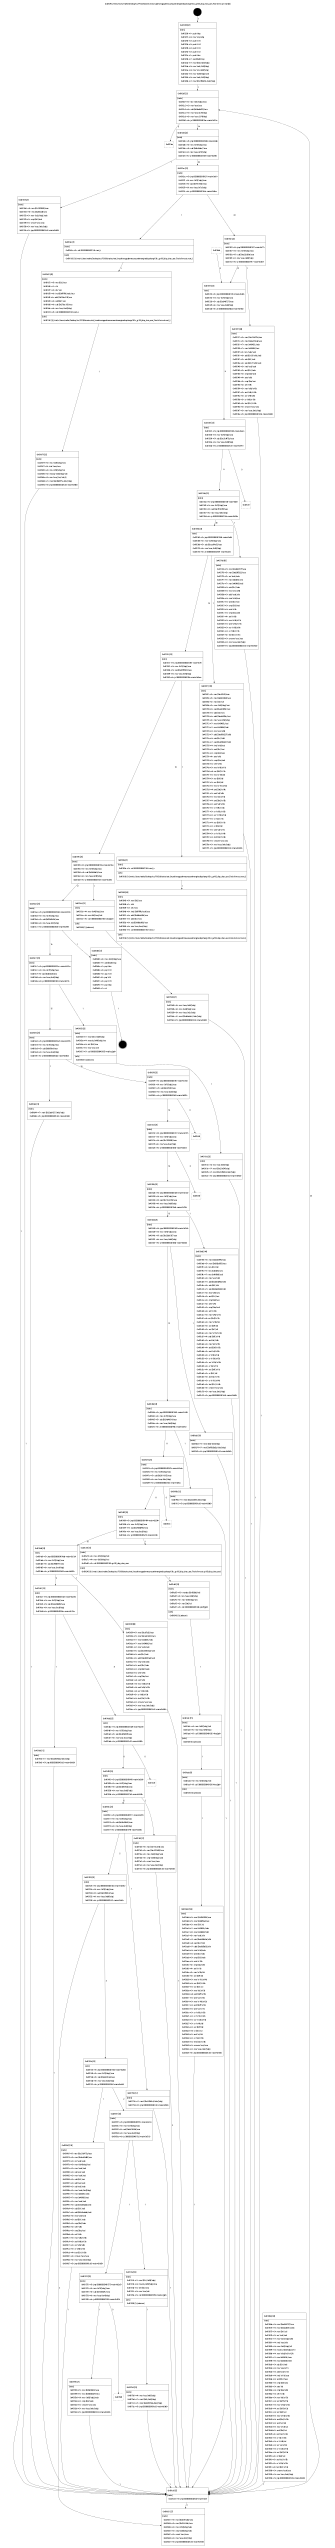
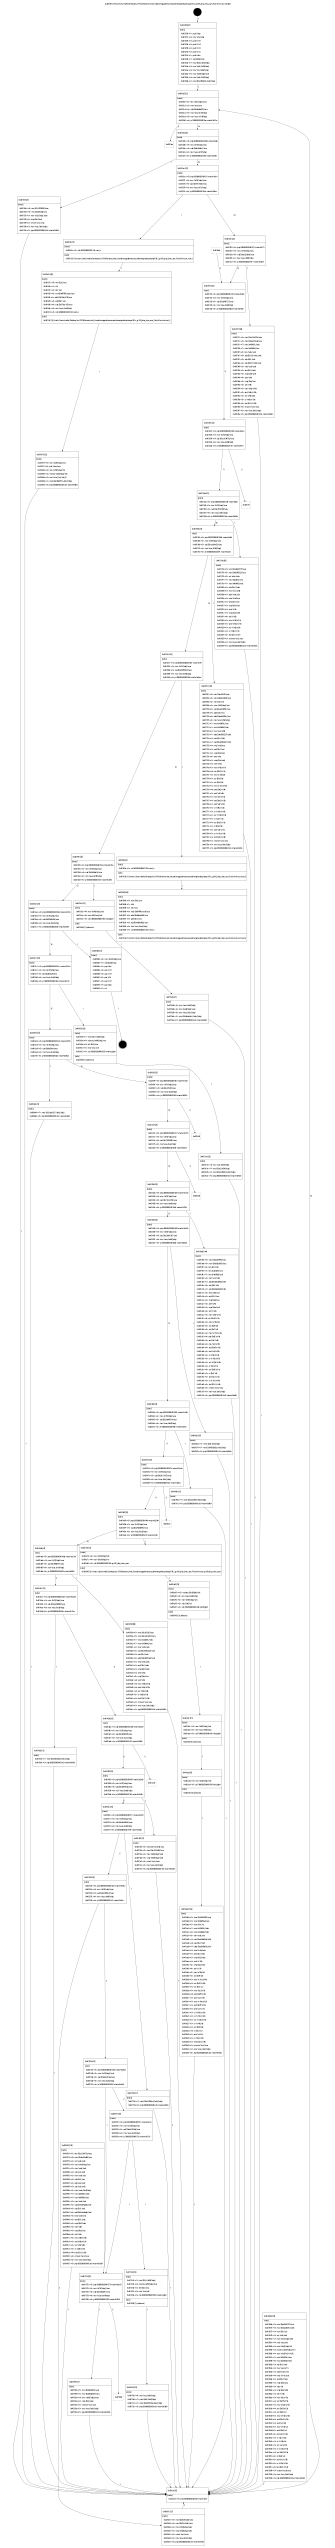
(98, 2114) -> (106, 2180)
(186, 2505) -> (183, 2506)
